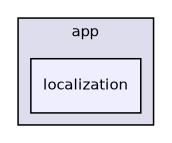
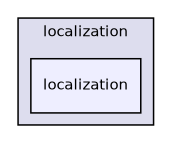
(86, 32) -> (86, 32)
